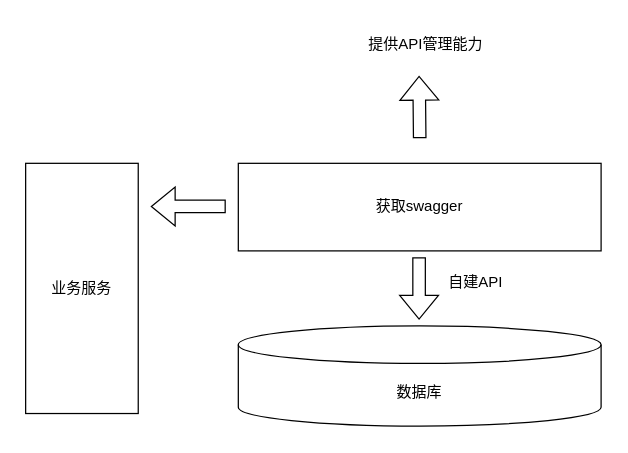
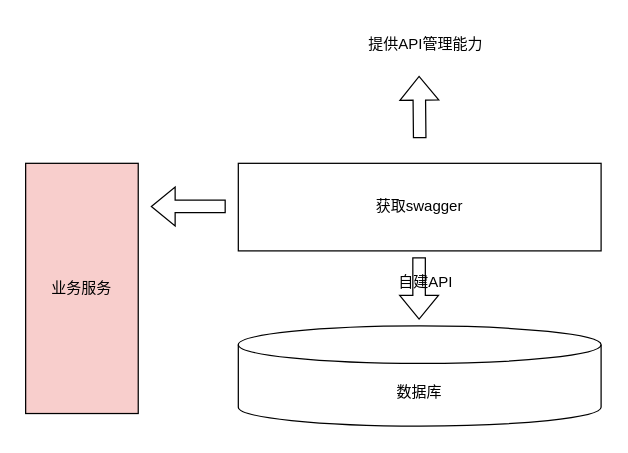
(476, 282) -> (426, 282)
(82, 288) -> (82, 288)
